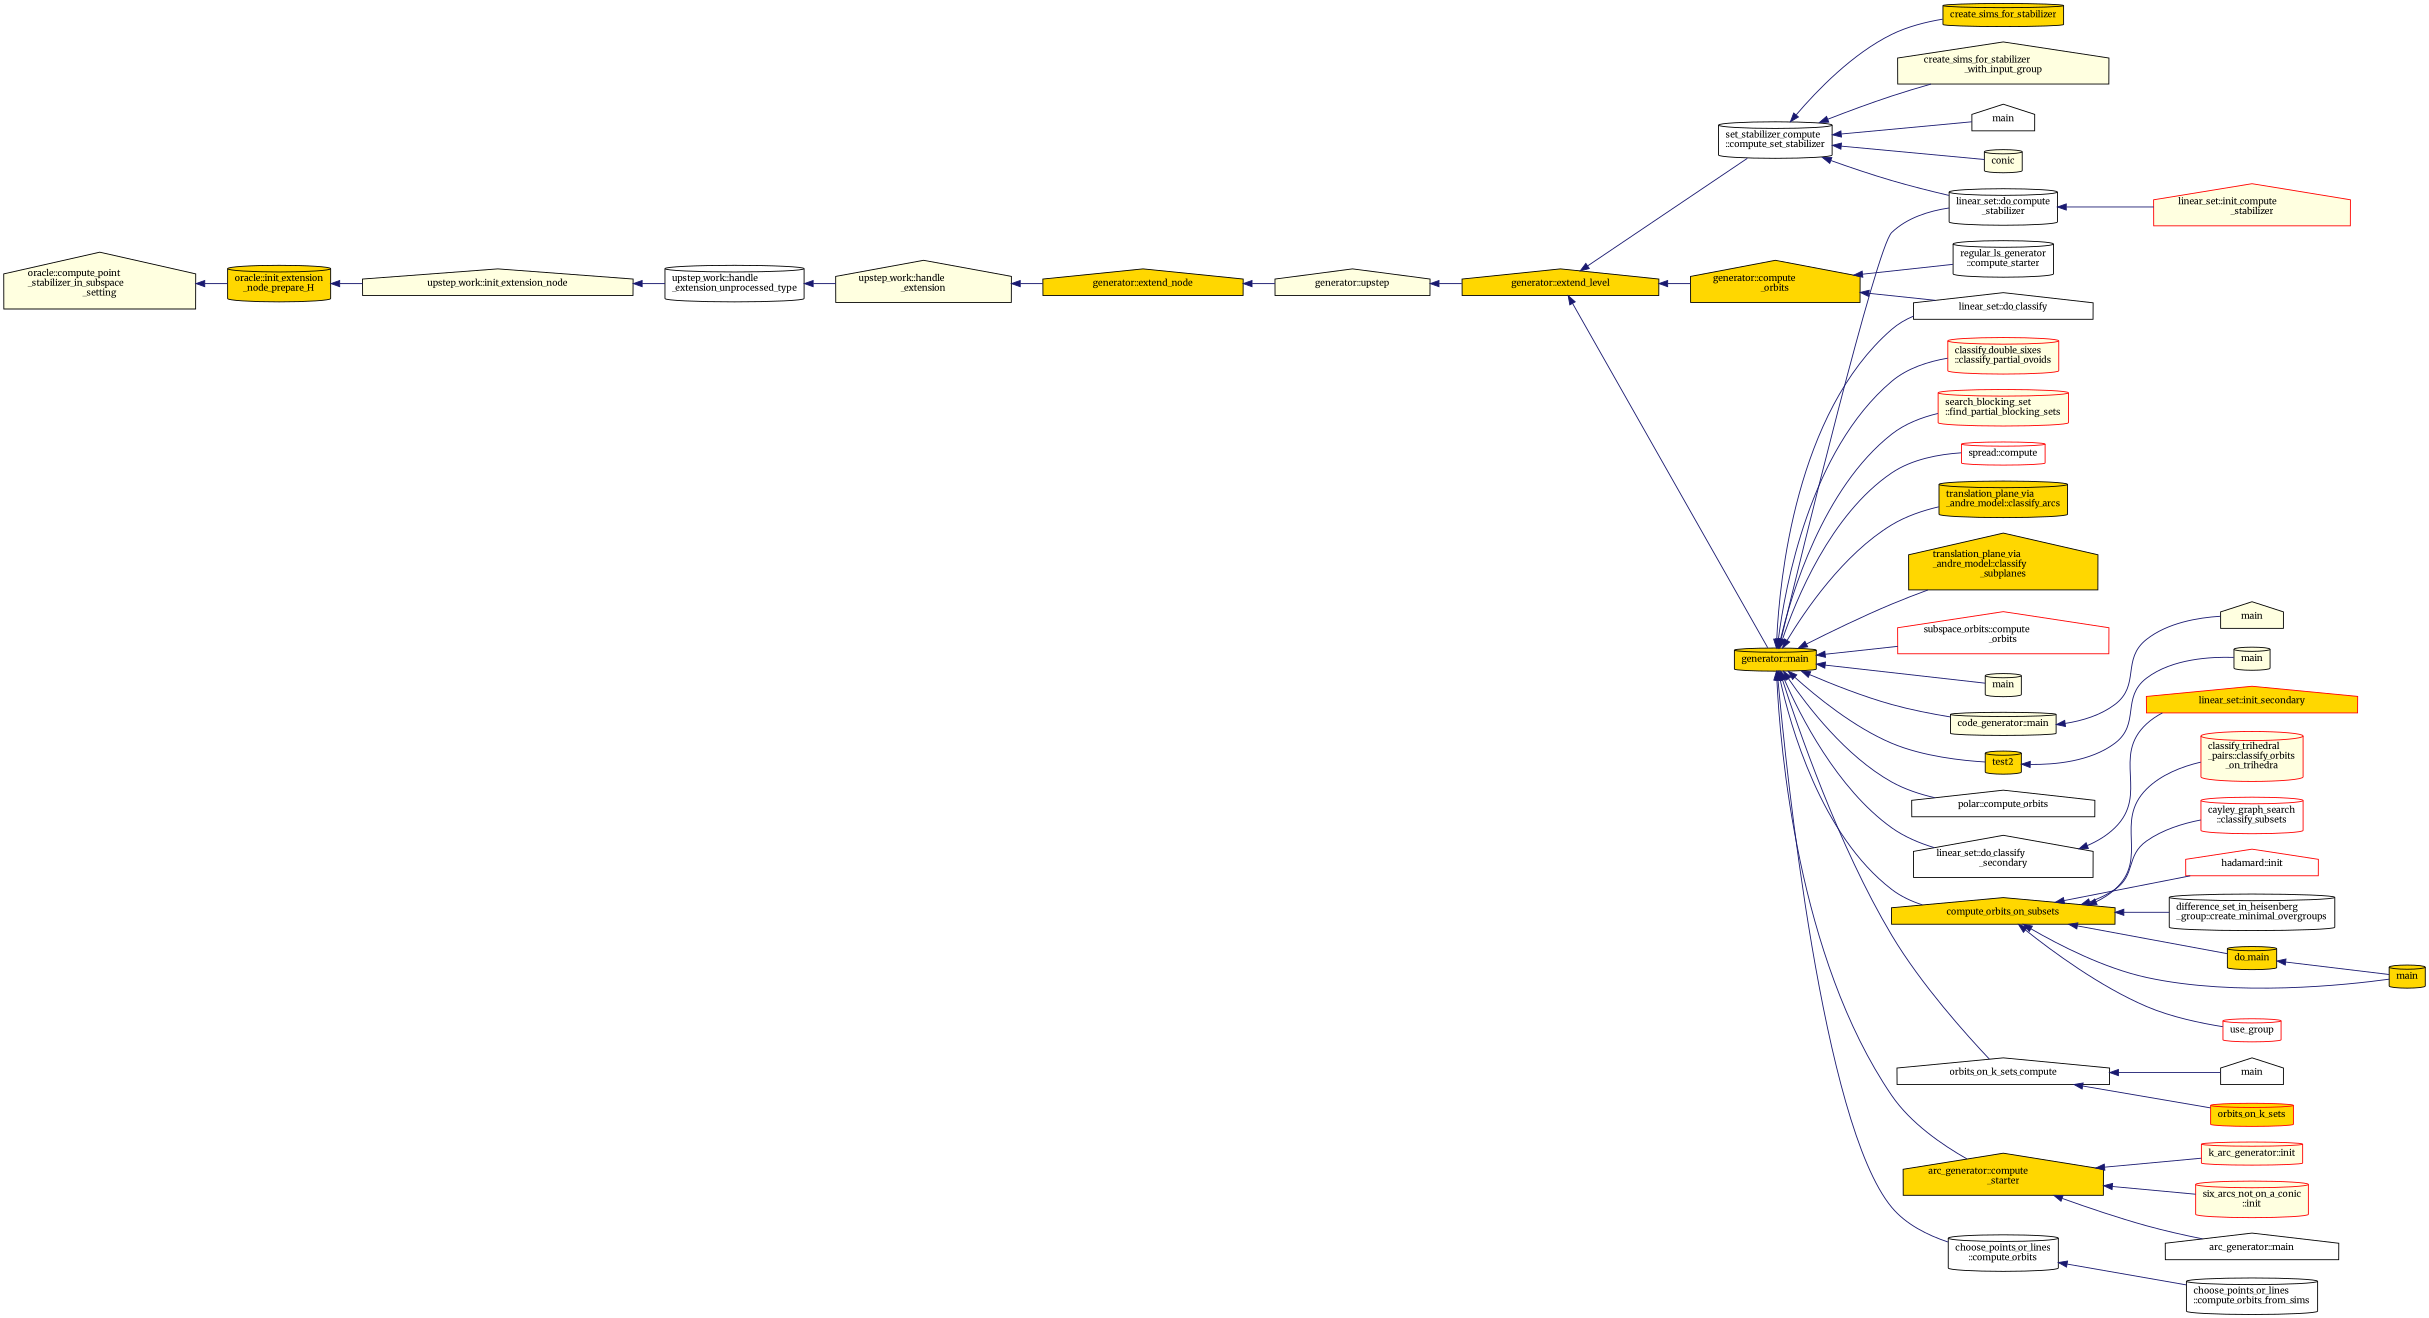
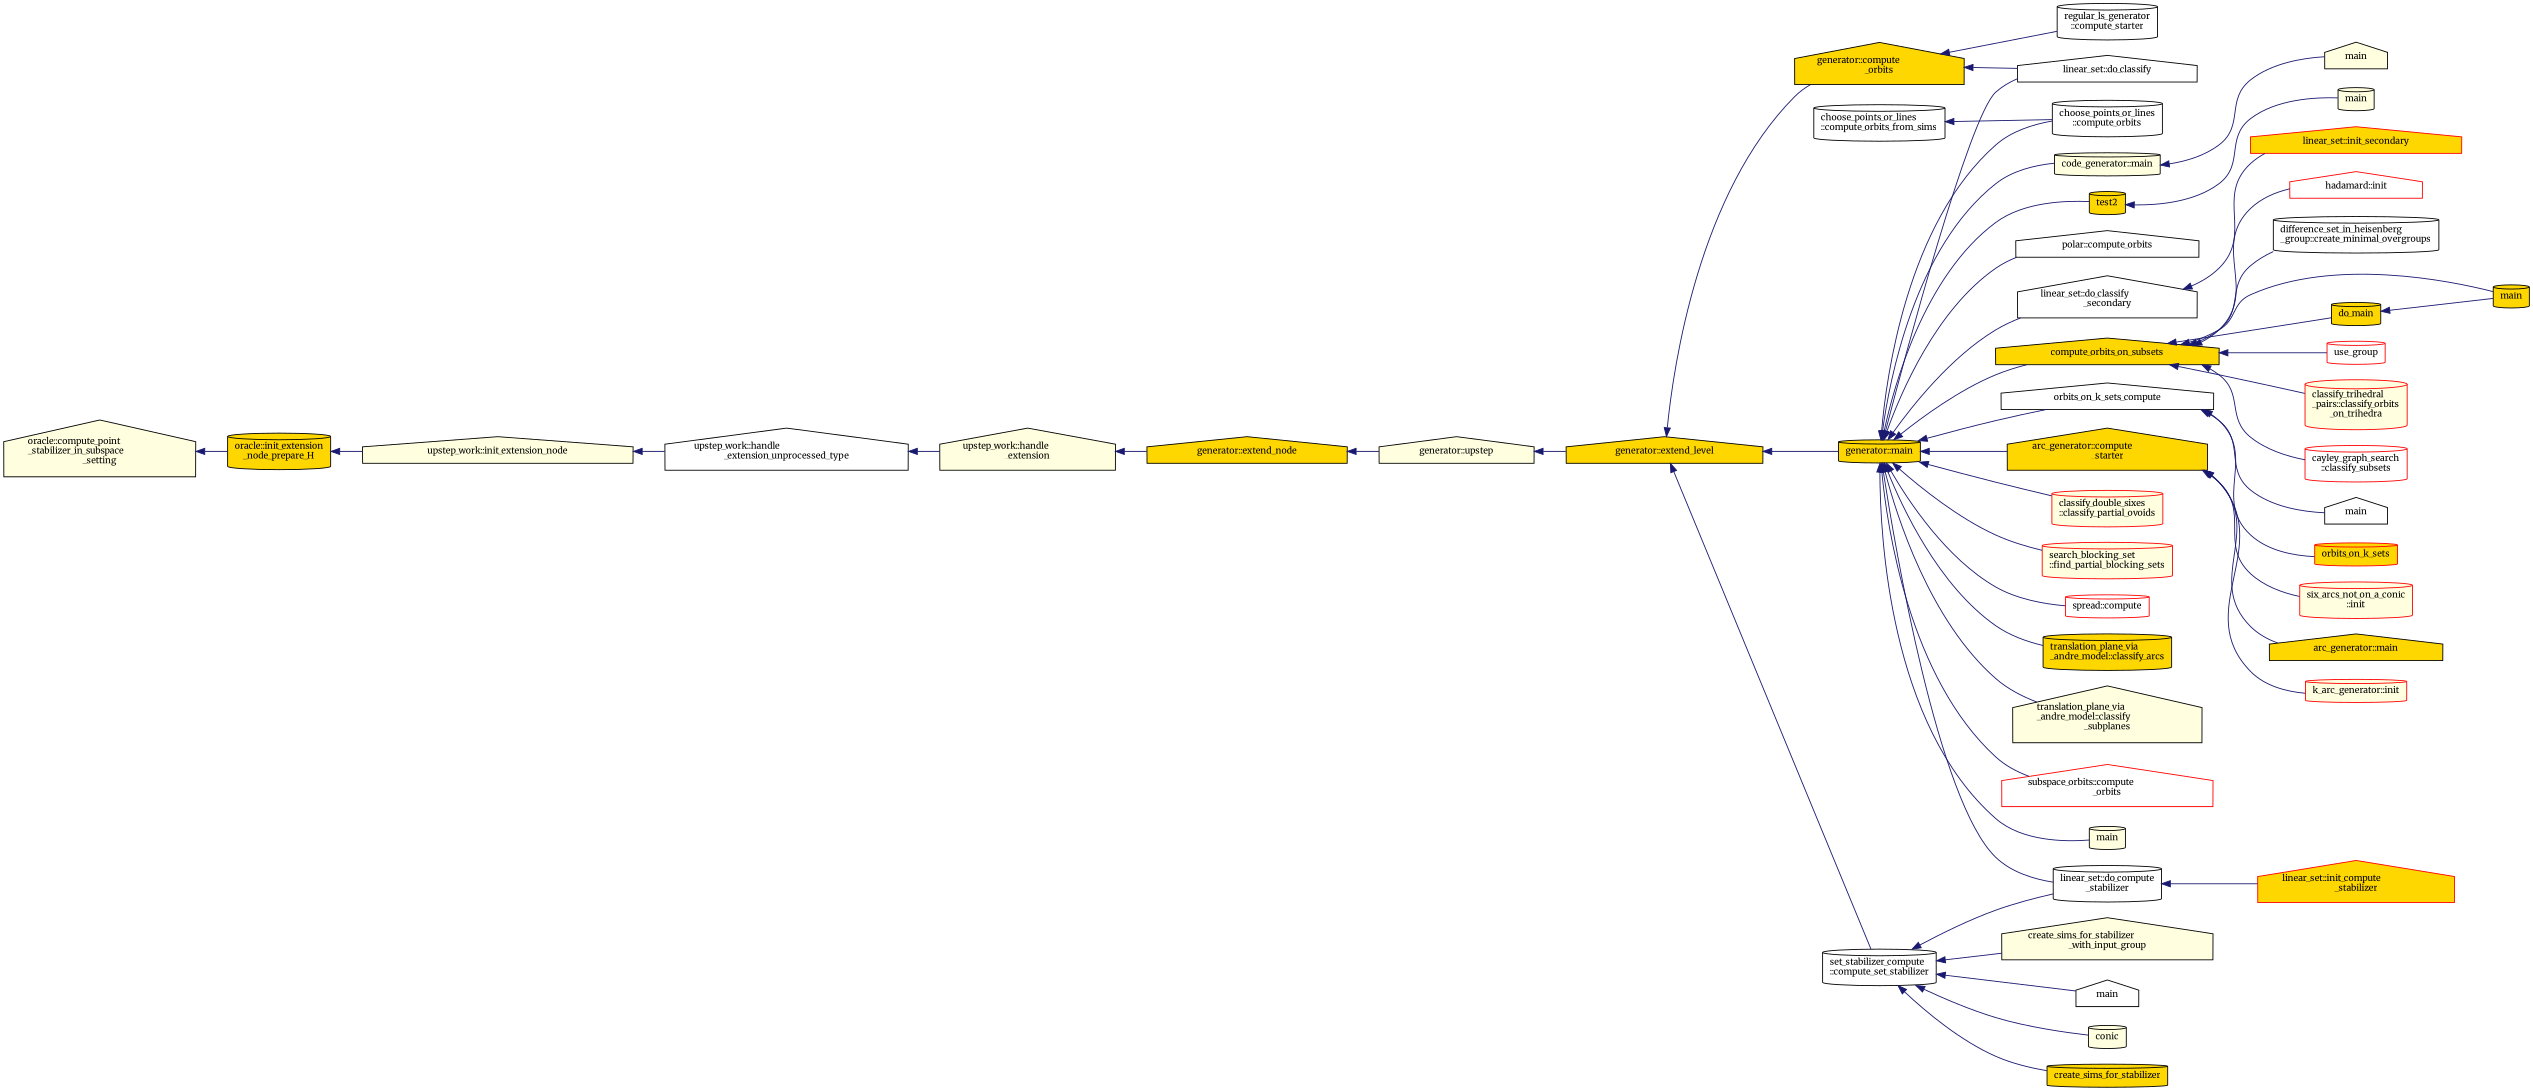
(2252, 207) -> (2356, 884)
(735, 284) -> (787, 451)
(2003, 565) -> (2107, 717)
(2252, 1248) -> (2356, 649)
(2127, 1275) -> (2003, 121)
